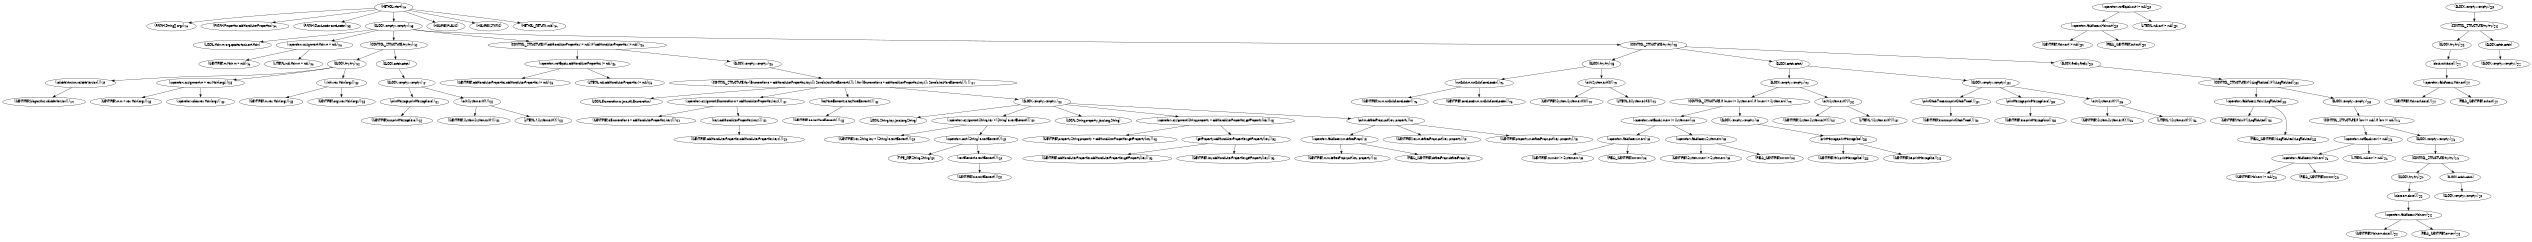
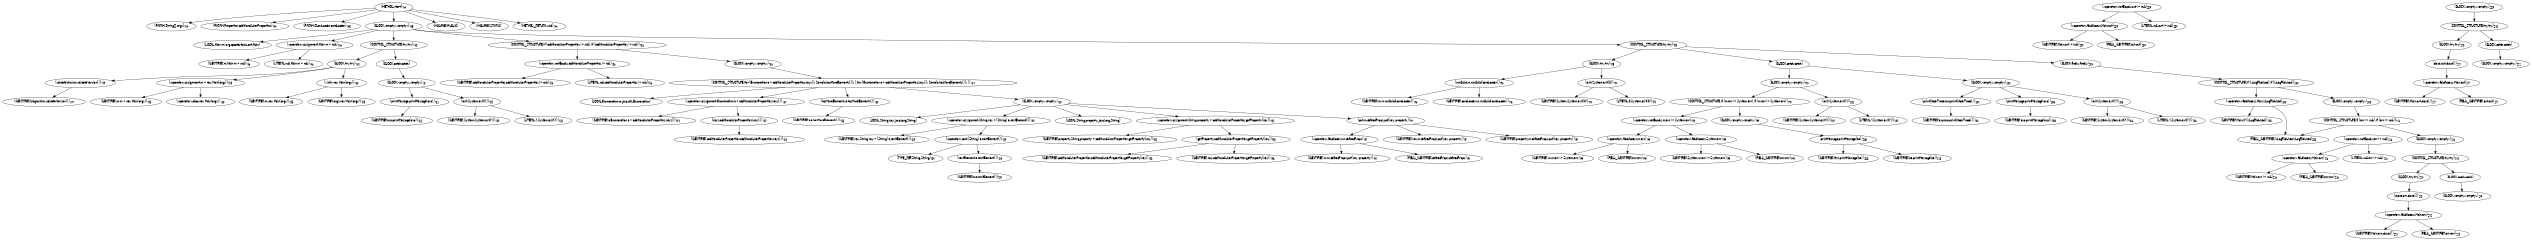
(2364, 129) -> (2324, 130)
